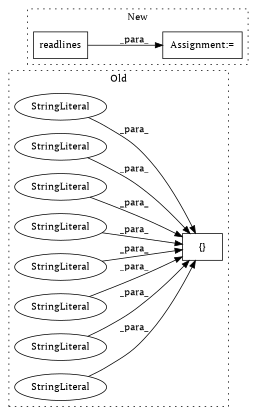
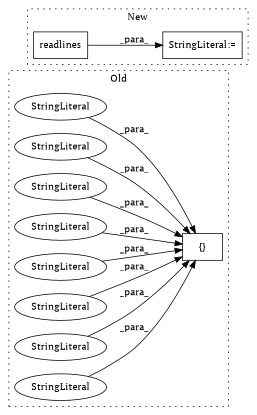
(202, 45) -> (202, 45)
